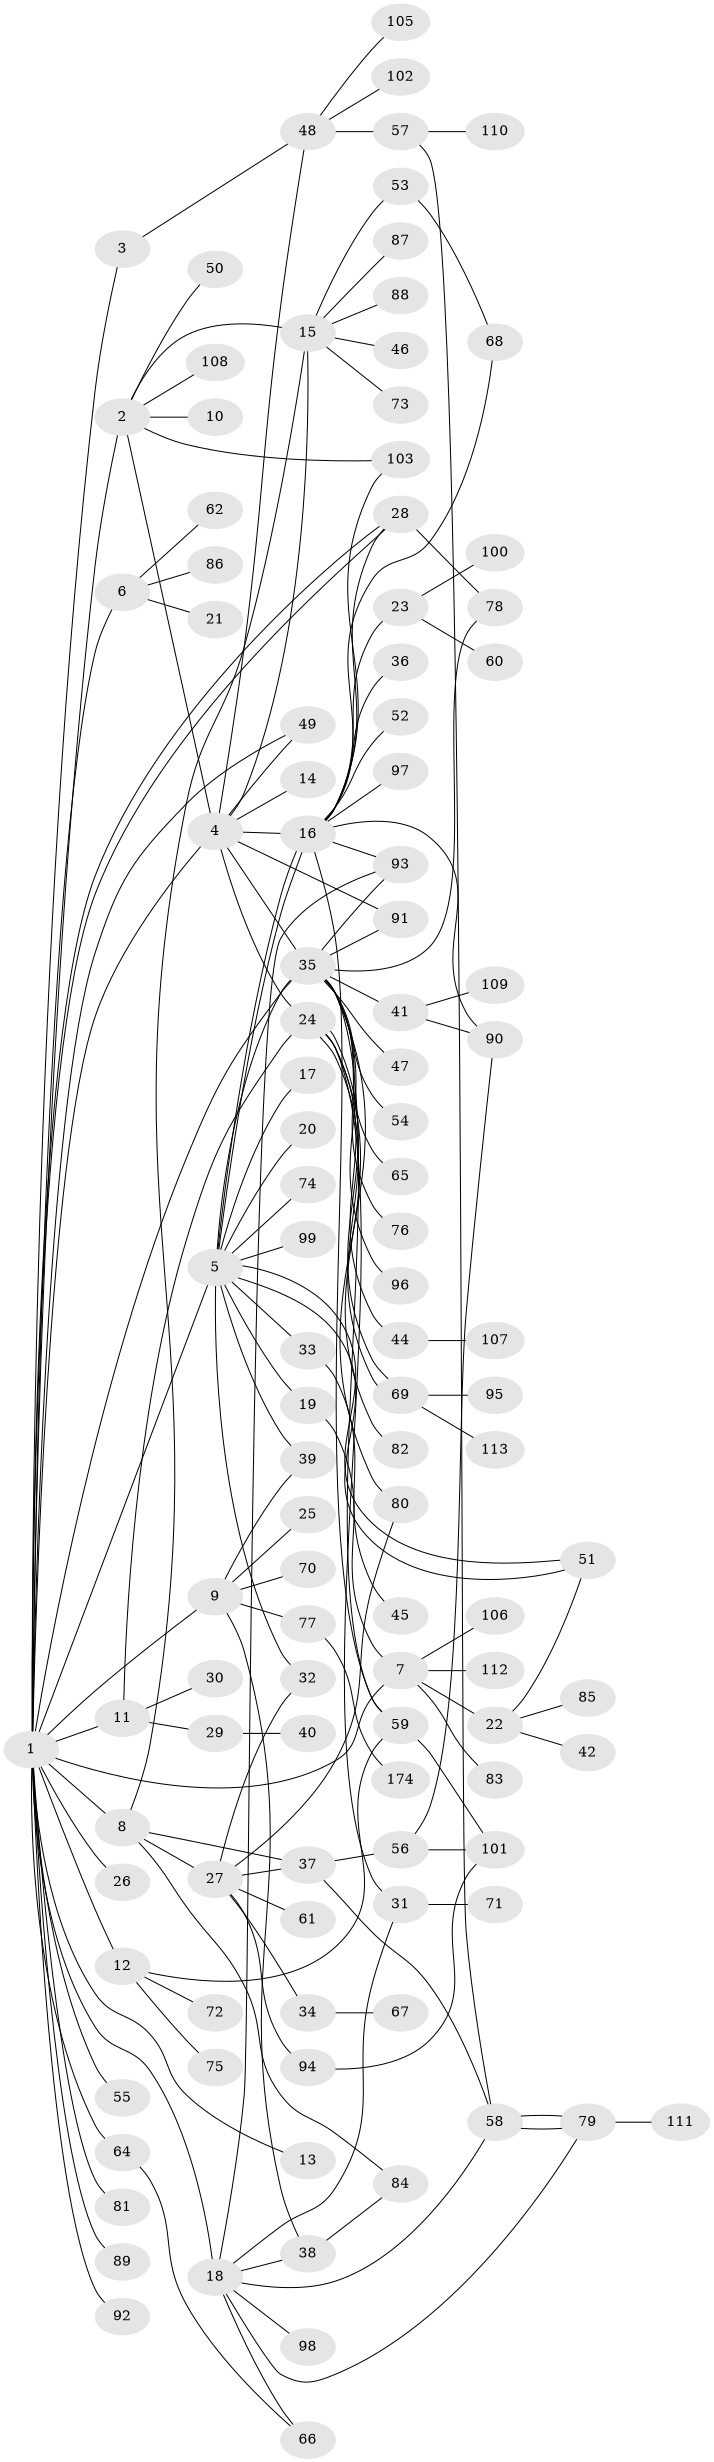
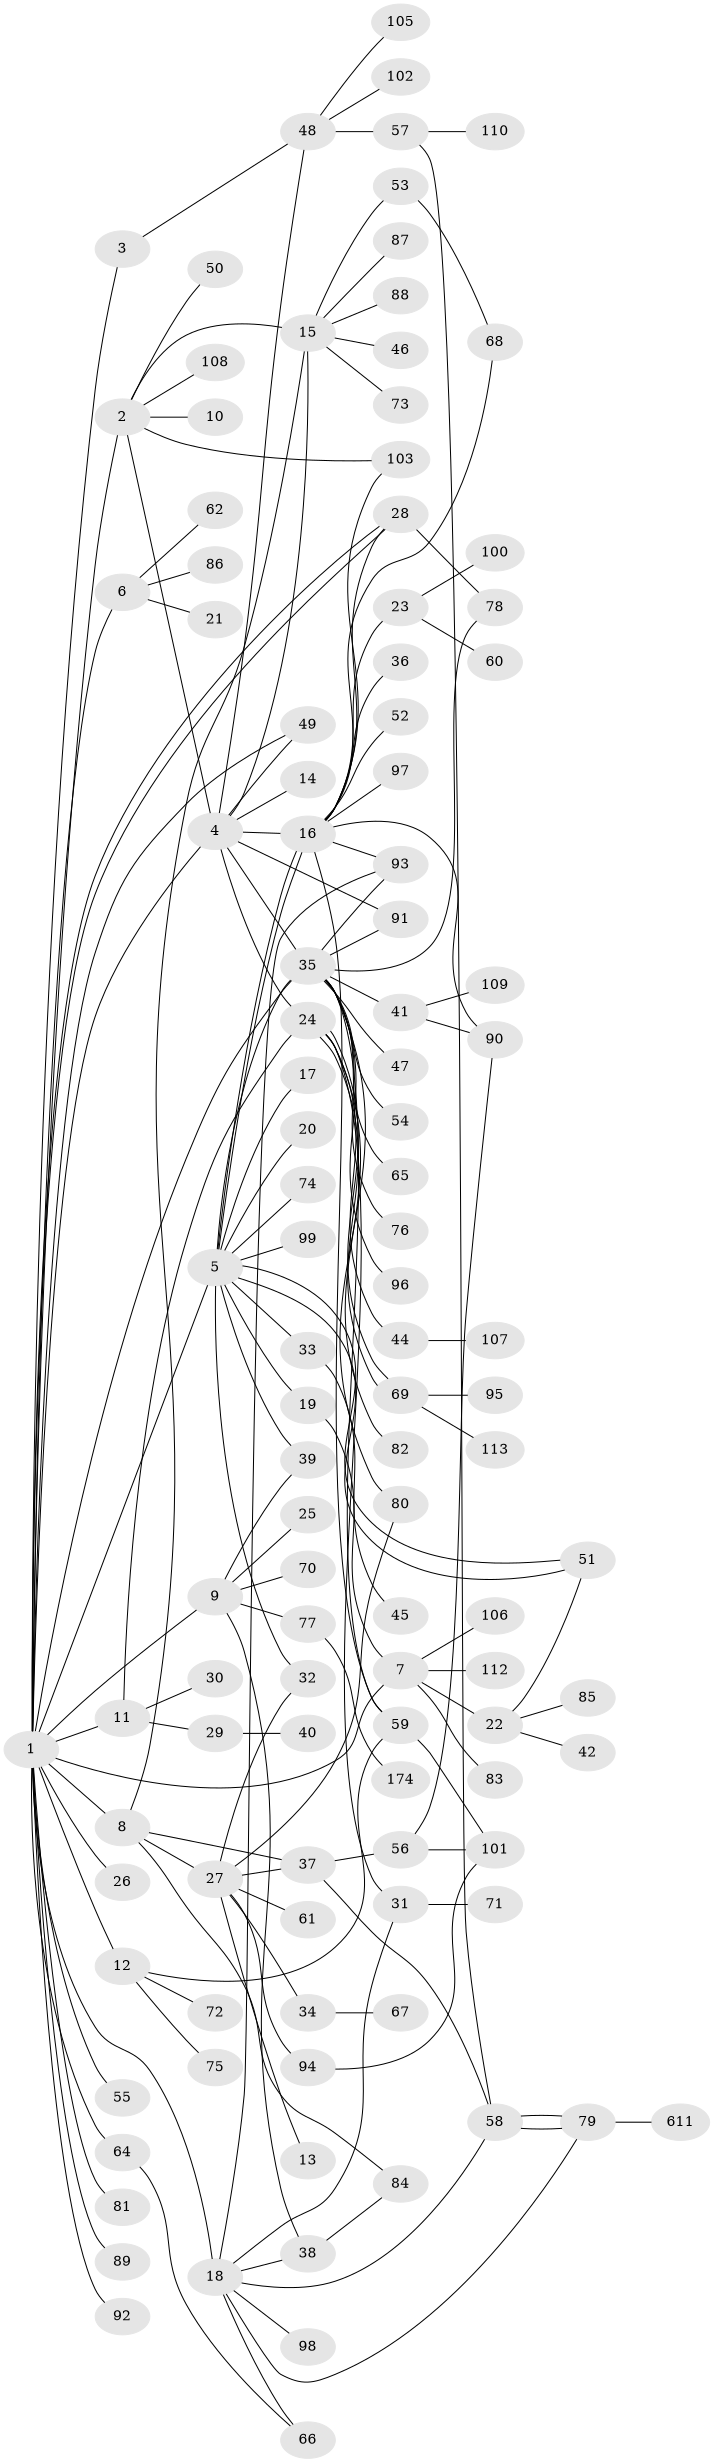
(100, 2000) -> (240, 1966)
(681, 2122) -> (681, 2122)
